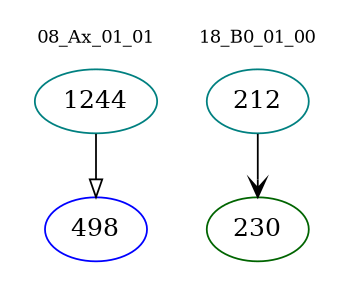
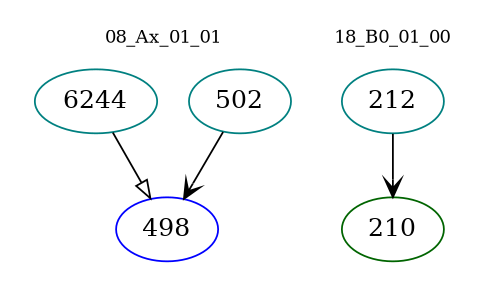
(96, 101) -> (96, 101)
none -> (240, 101)
(258, 229) -> (393, 229)
